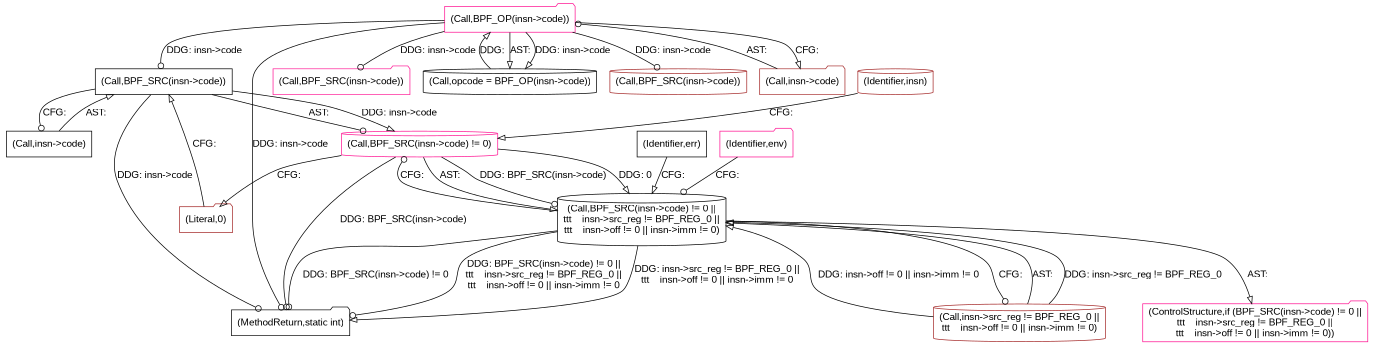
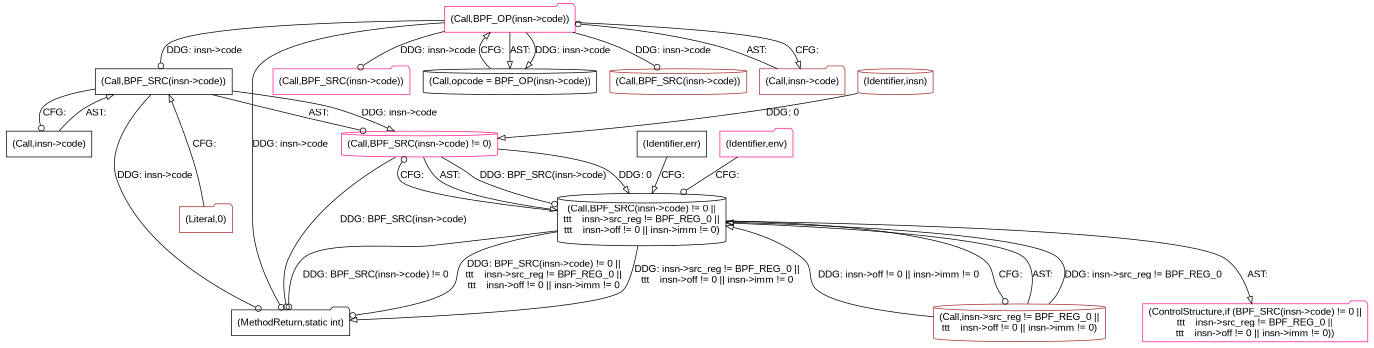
(494, 51) -> (494, 51)
(783, 113) -> (783, 113)
(279, 169) -> none
